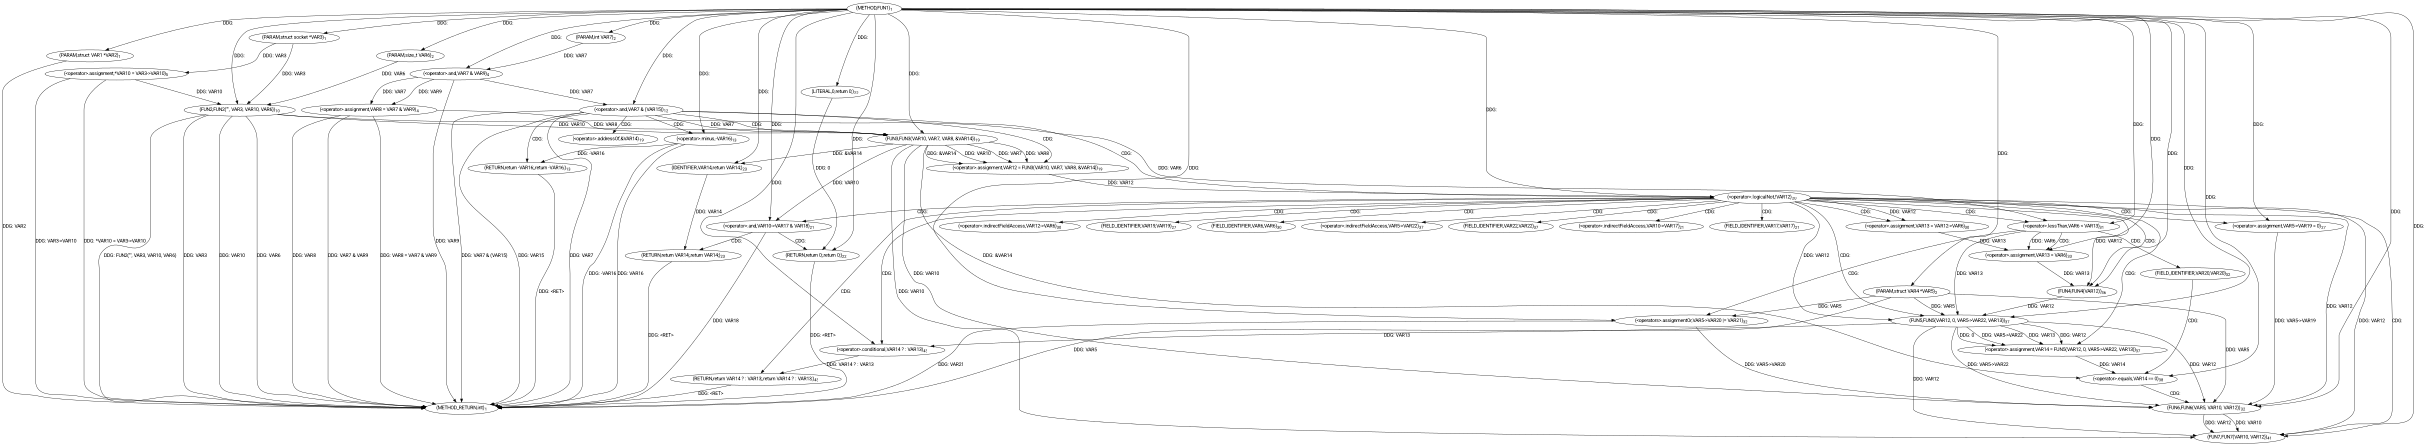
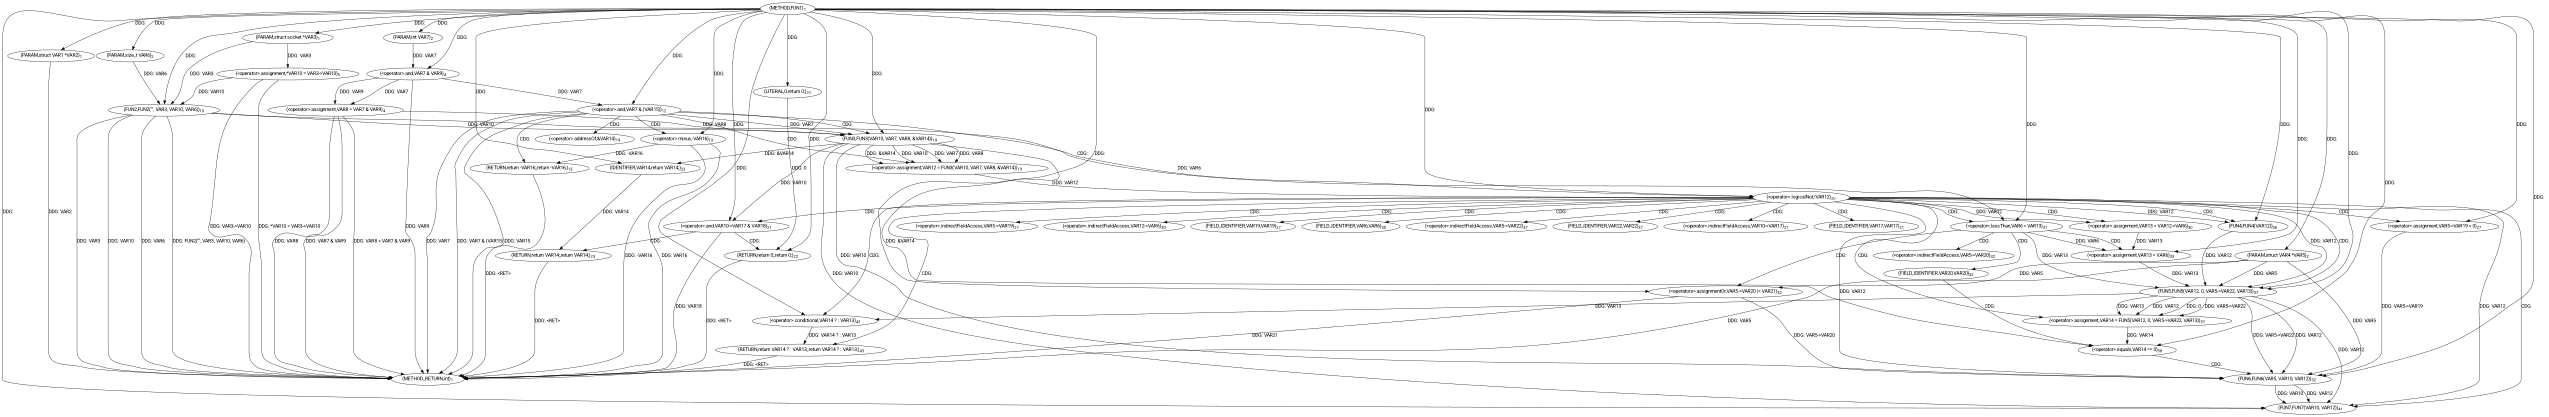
none -> (967, 227)
none -> (1944, 256)
(2054, 273) -> (2162, 275)
